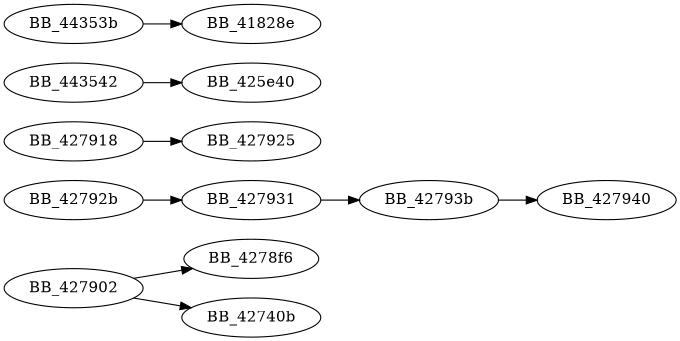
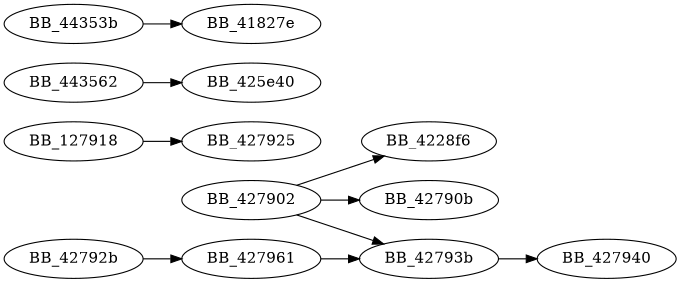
(251, 24) -> (251, 24)
(74, 83) -> (74, 83)
(74, 141) -> (74, 141)
(251, 200) -> (251, 259)
none -> (335, 228)
(251, 259) -> (429, 141)
(251, 318) -> (429, 200)
